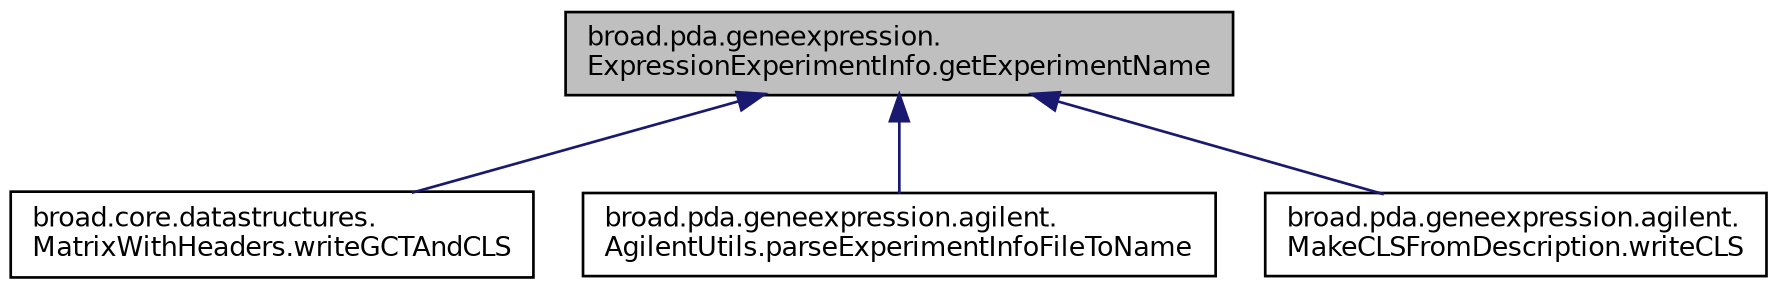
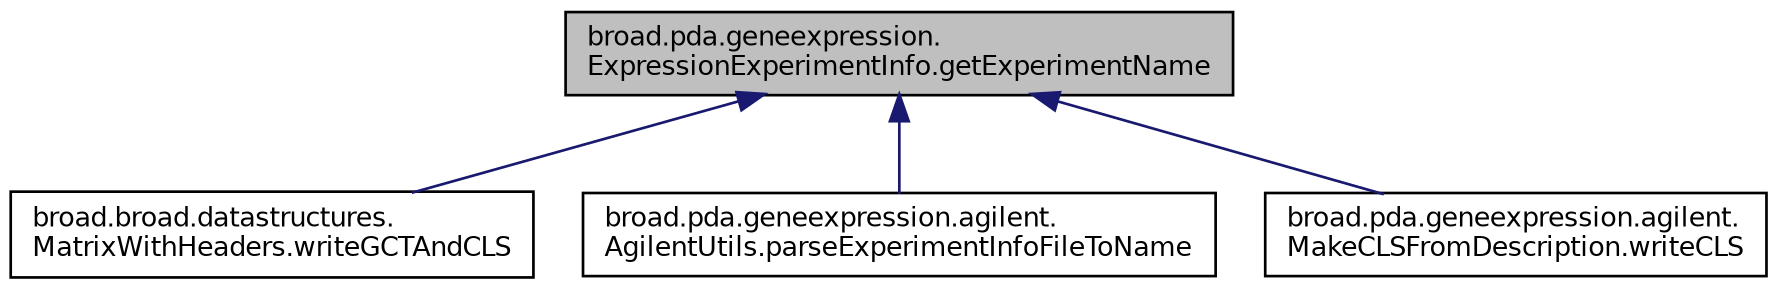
(272, 235) -> (272, 235)
